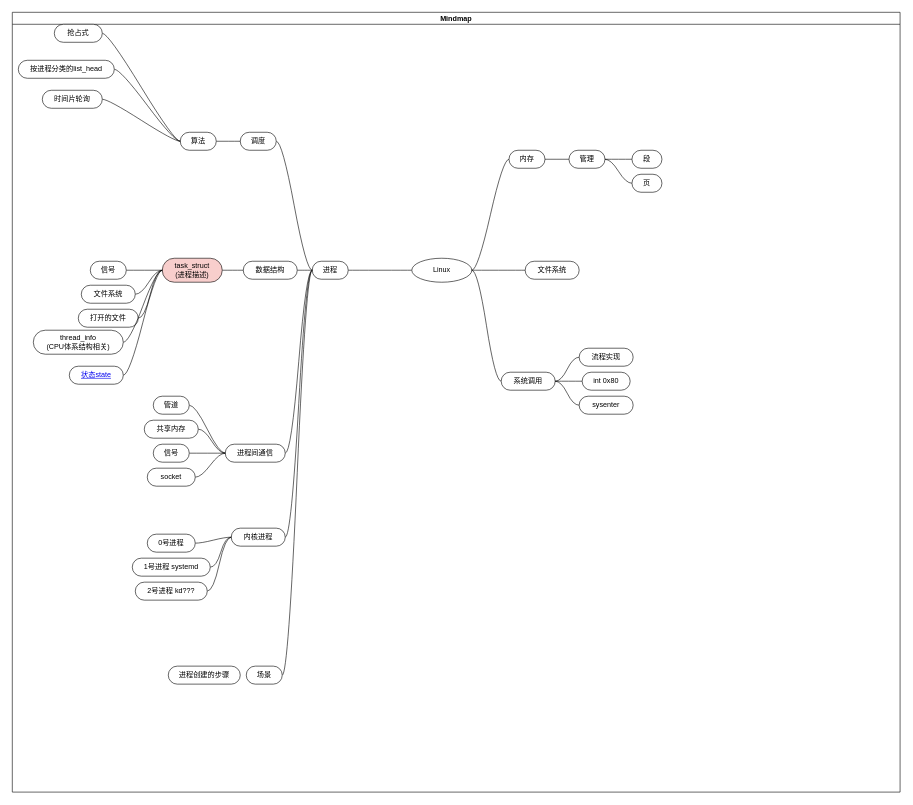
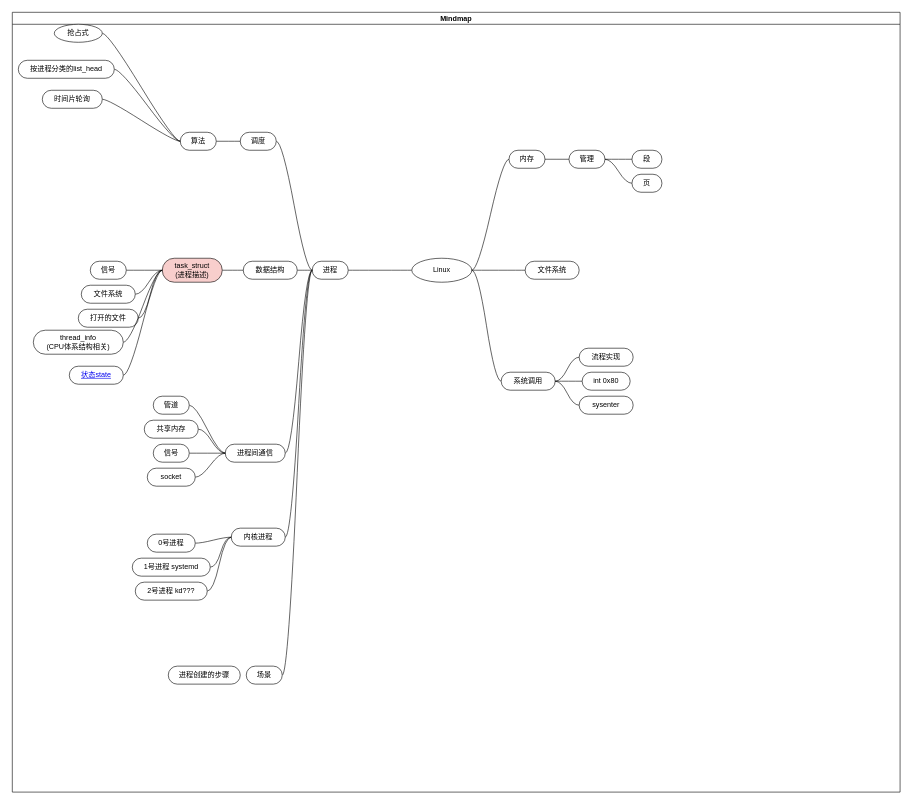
(78, 33) -> (78, 33)
